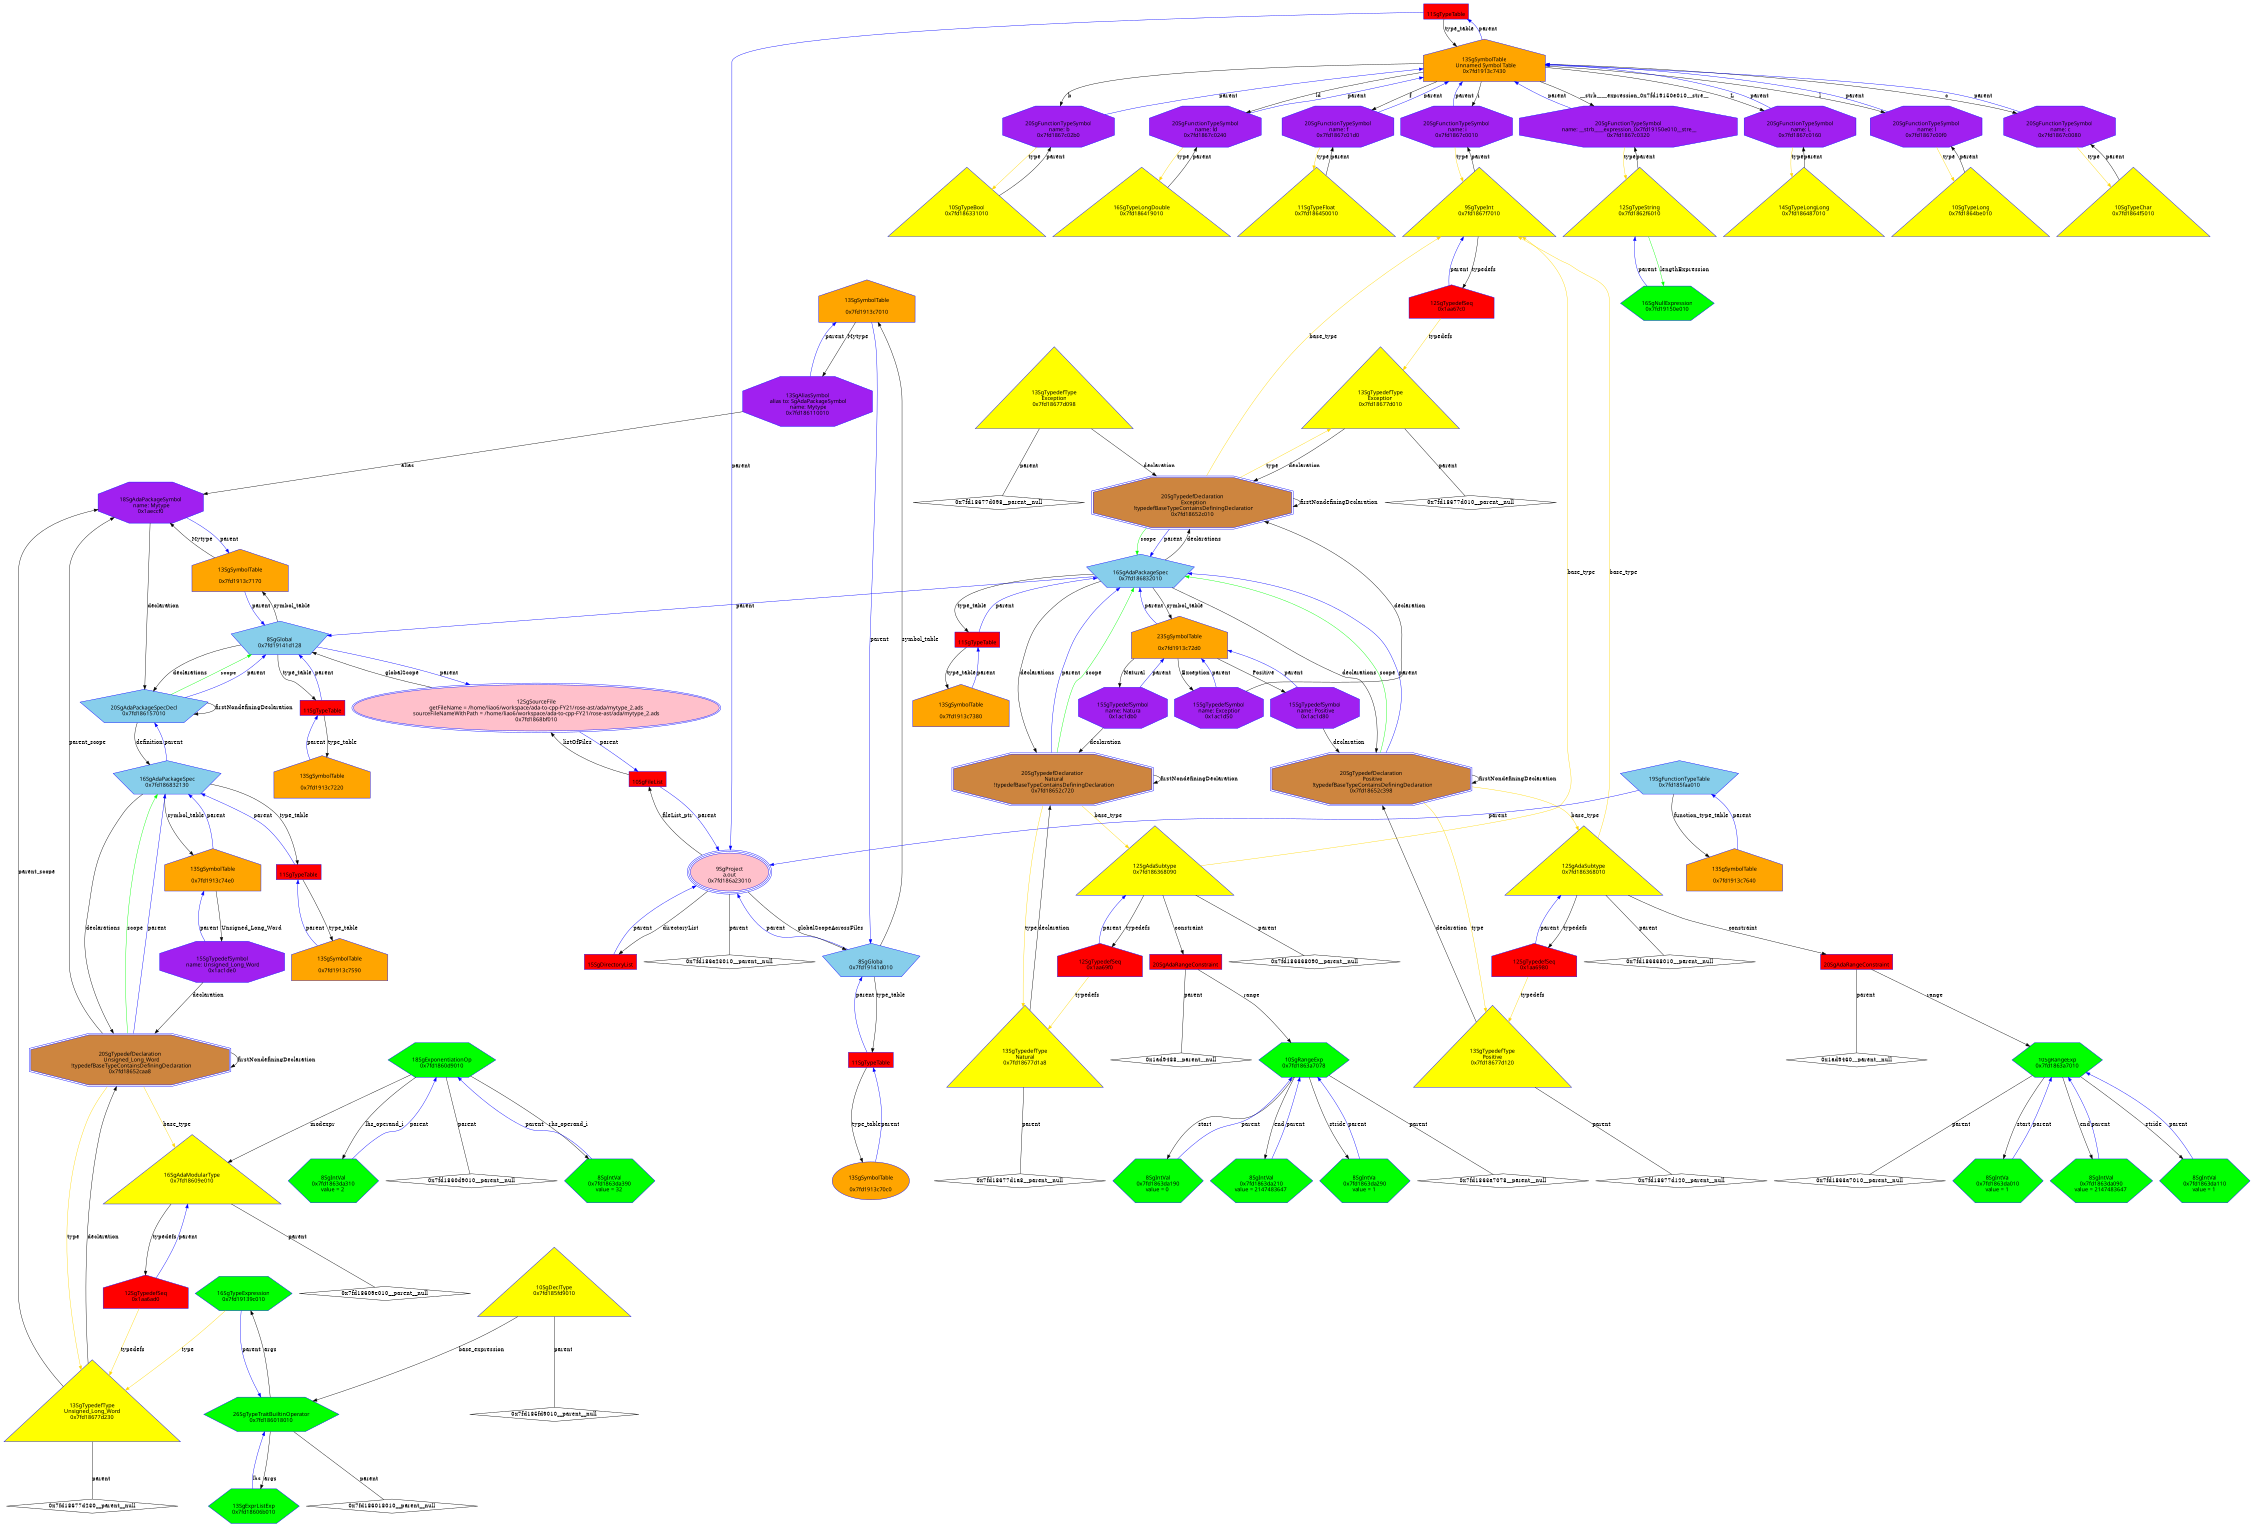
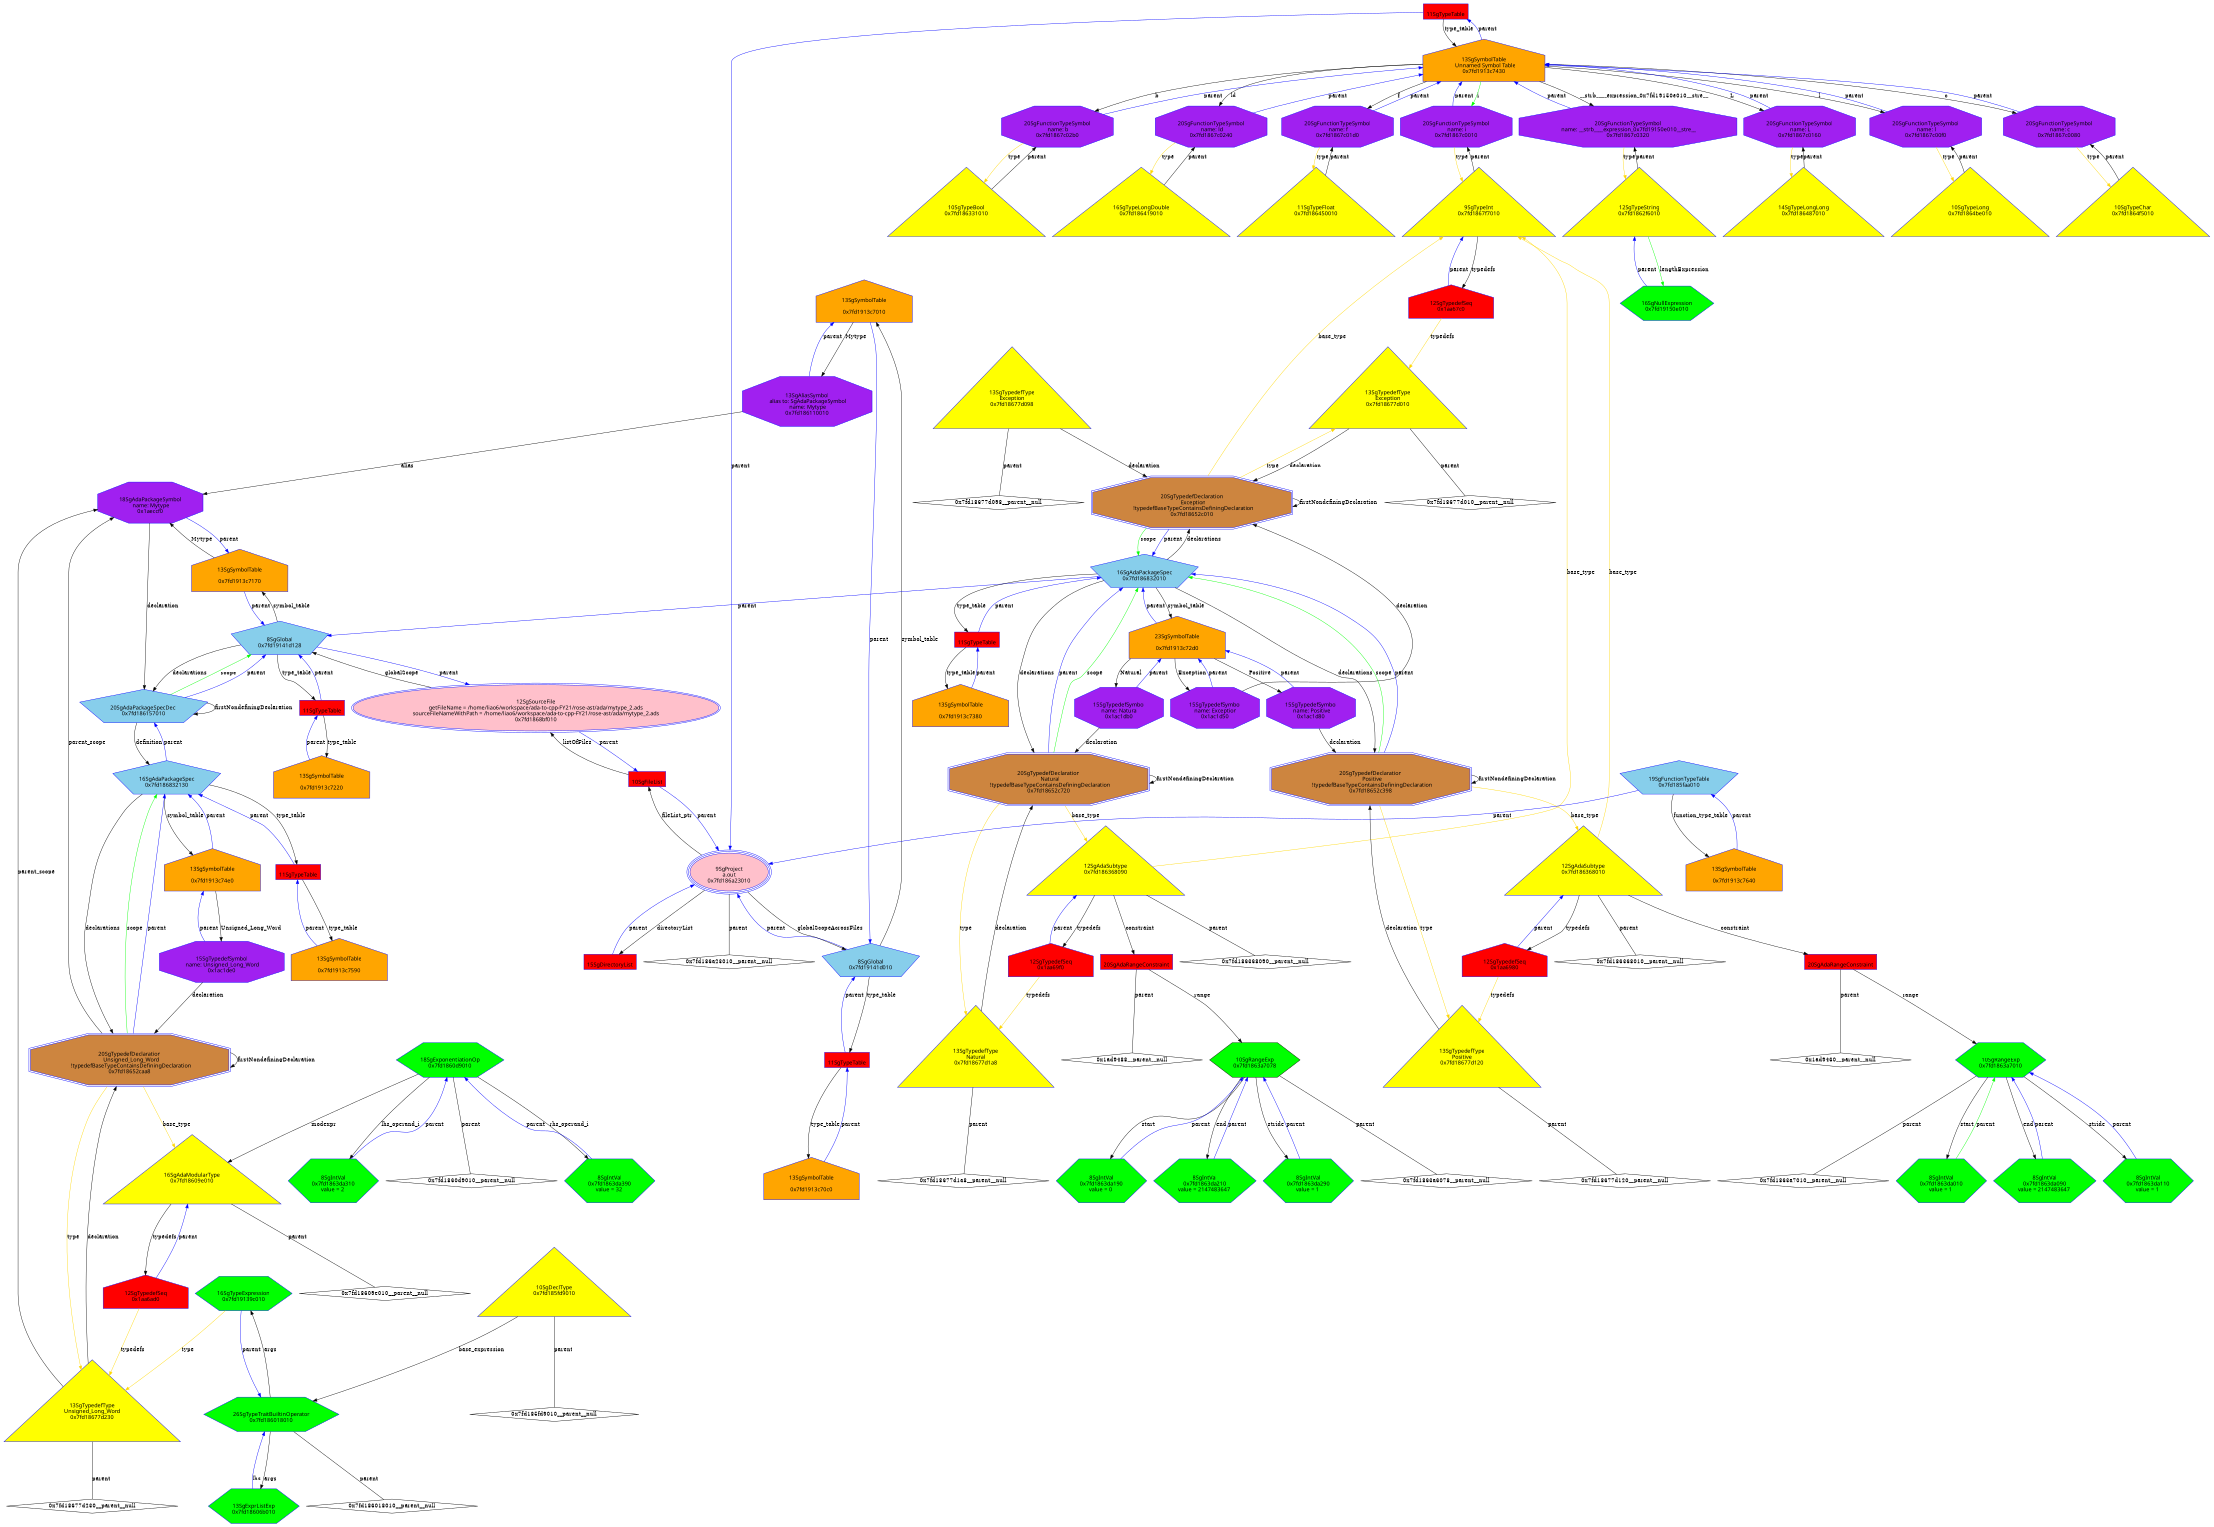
(1478, 92) -> (1478, 92)
(1304, 1060) -> (1255, 1060)
(2034, 1121) -> (1977, 1121)
(871, 1181) -> (812, 1181)
(1503, 1181) -> (1446, 1181)
